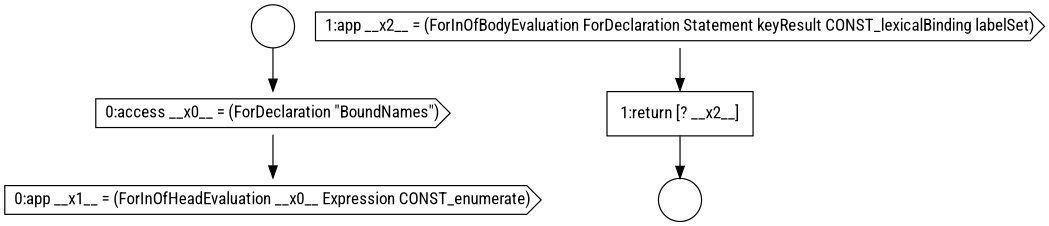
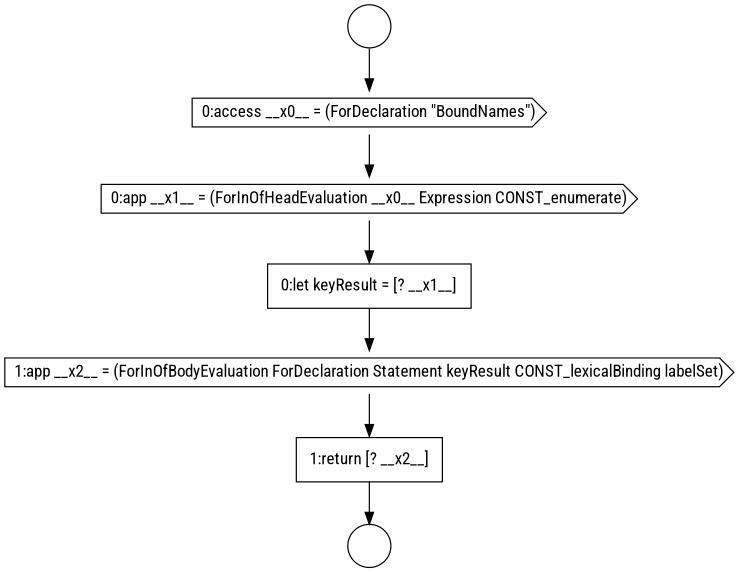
none -> (369, 286)
